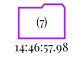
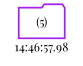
(42, 23) -> (42, 23)
